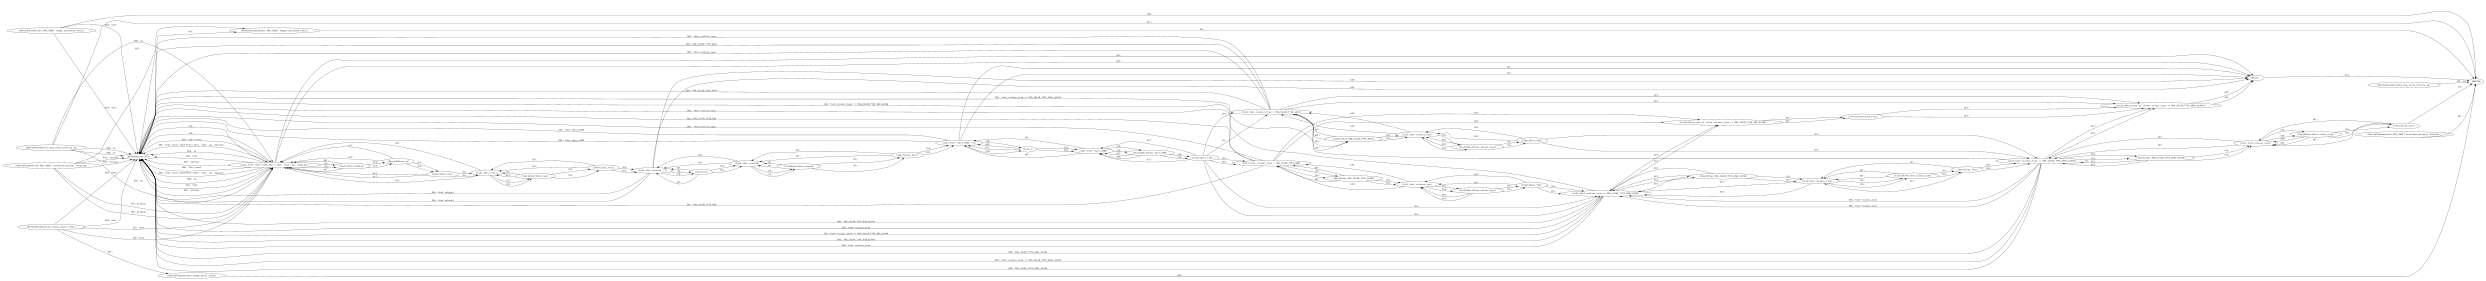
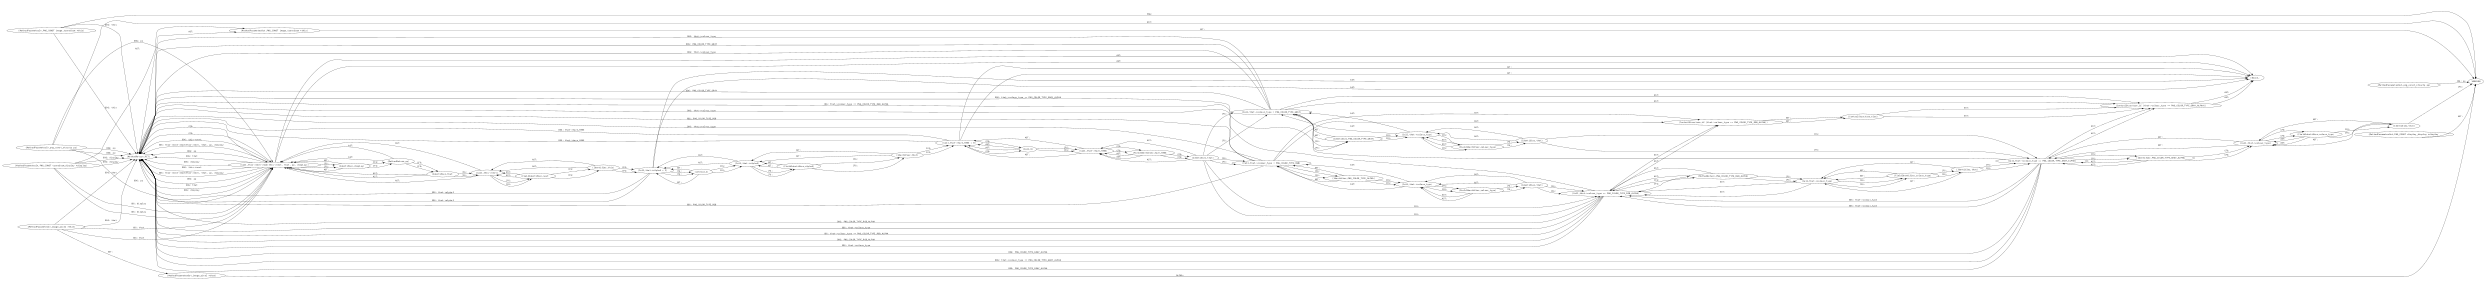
(2366, 76) -> none
(2404, 135) -> (2404, 135)
(1723, 176) -> (1723, 176)
(51, 227) -> (51, 227)
(1181, 276) -> (1181, 276)
